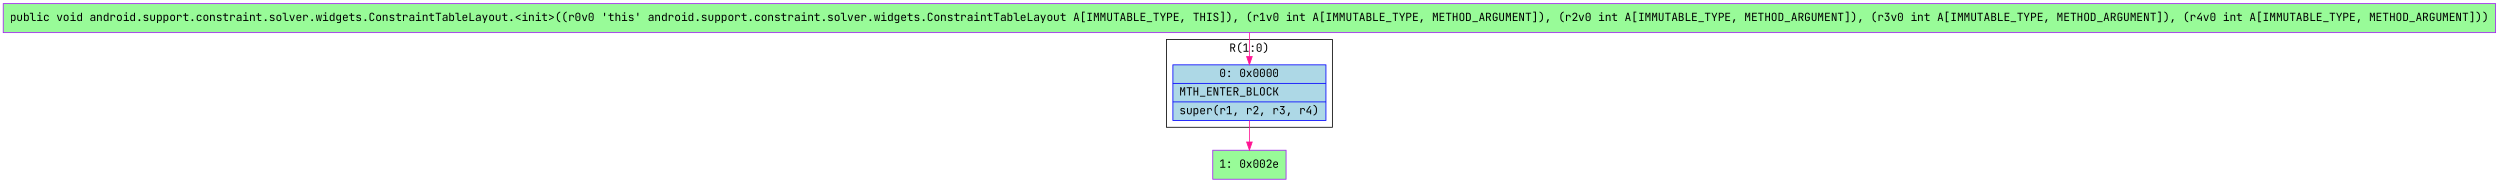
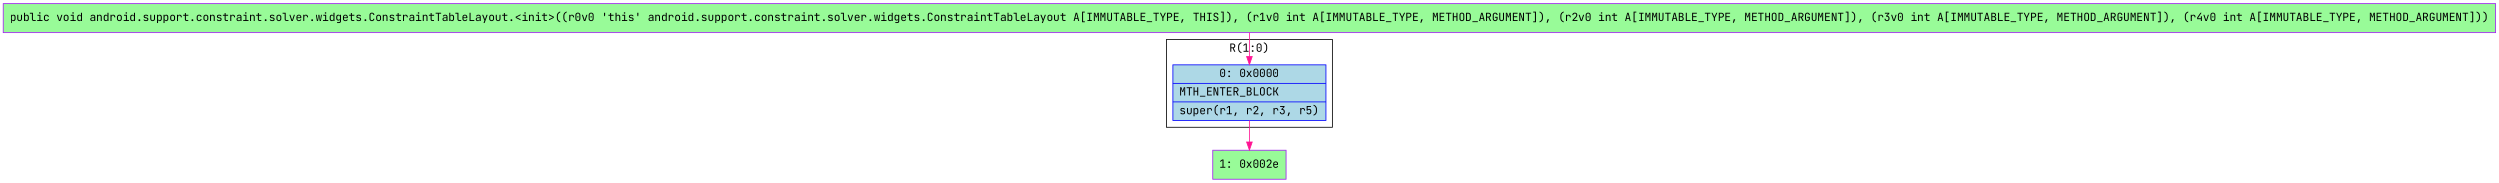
(1249, 111) -> (1249, 111)
